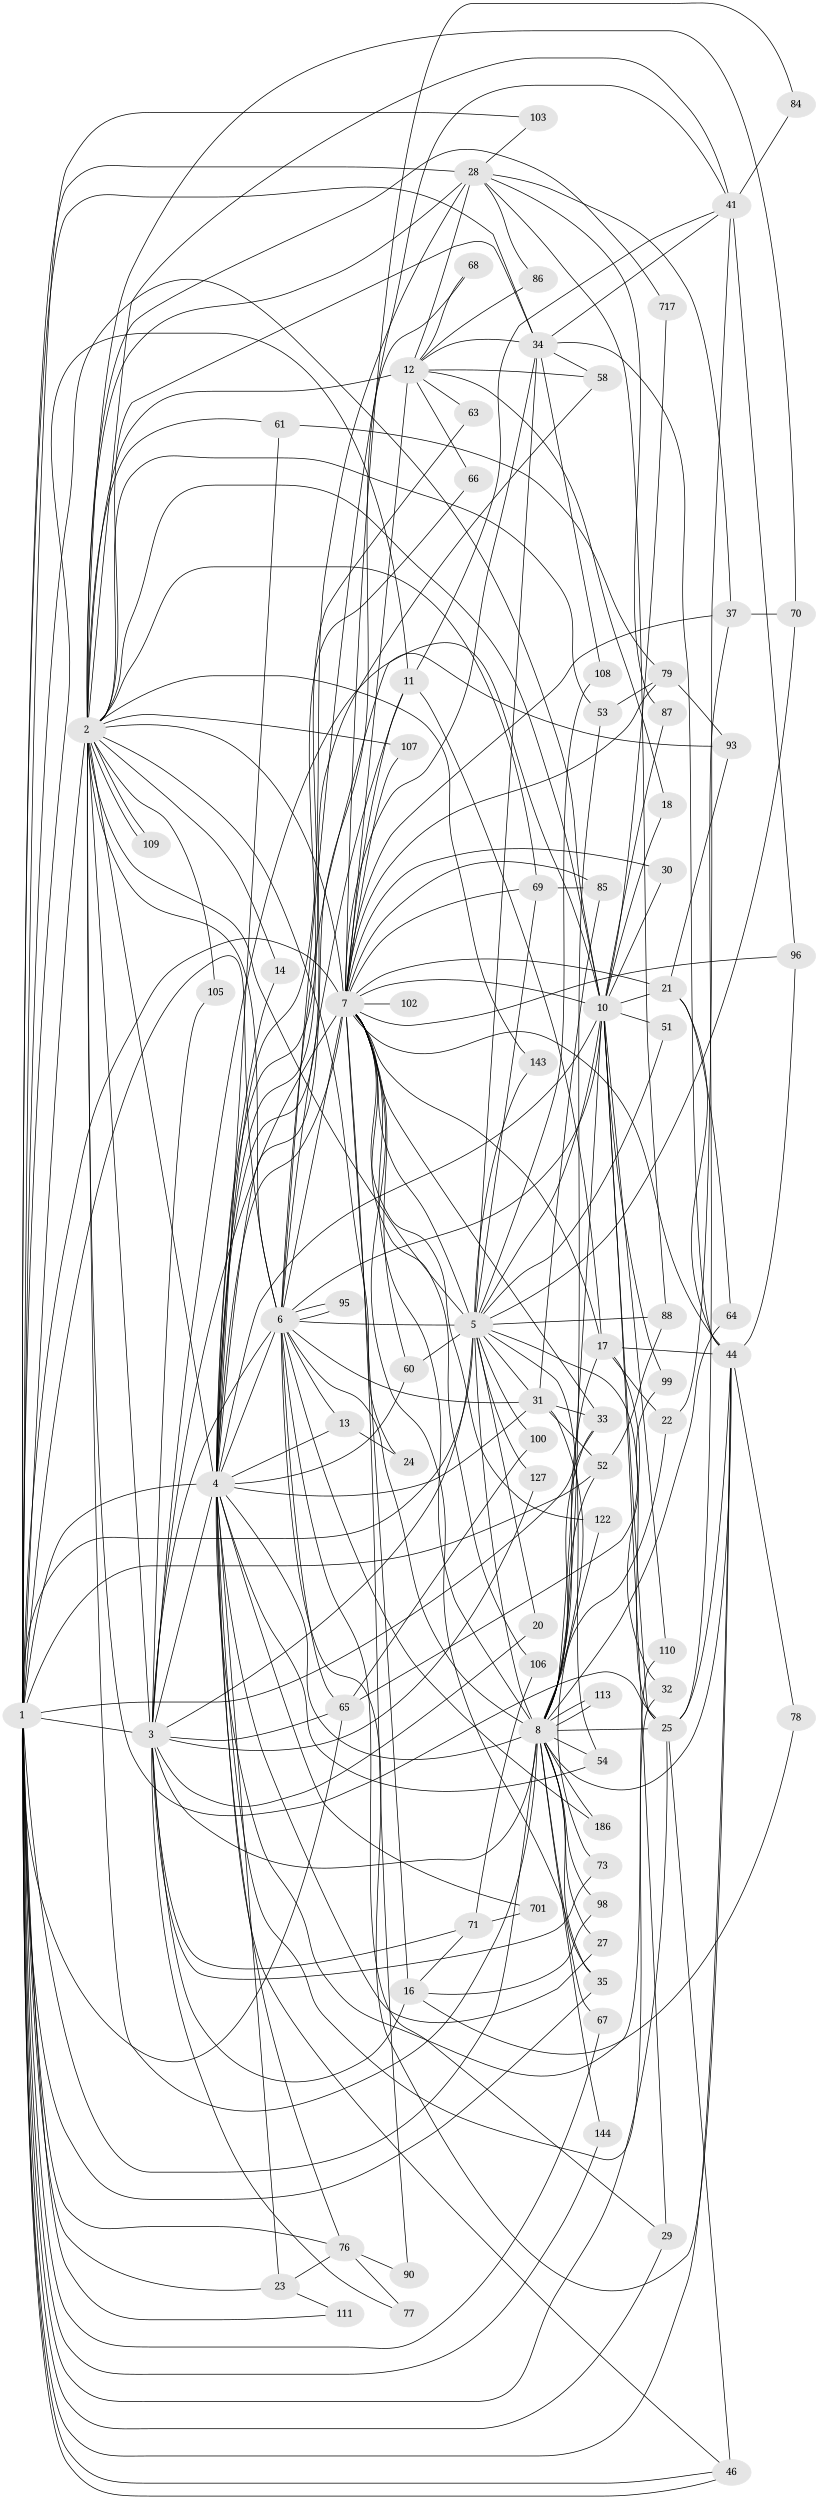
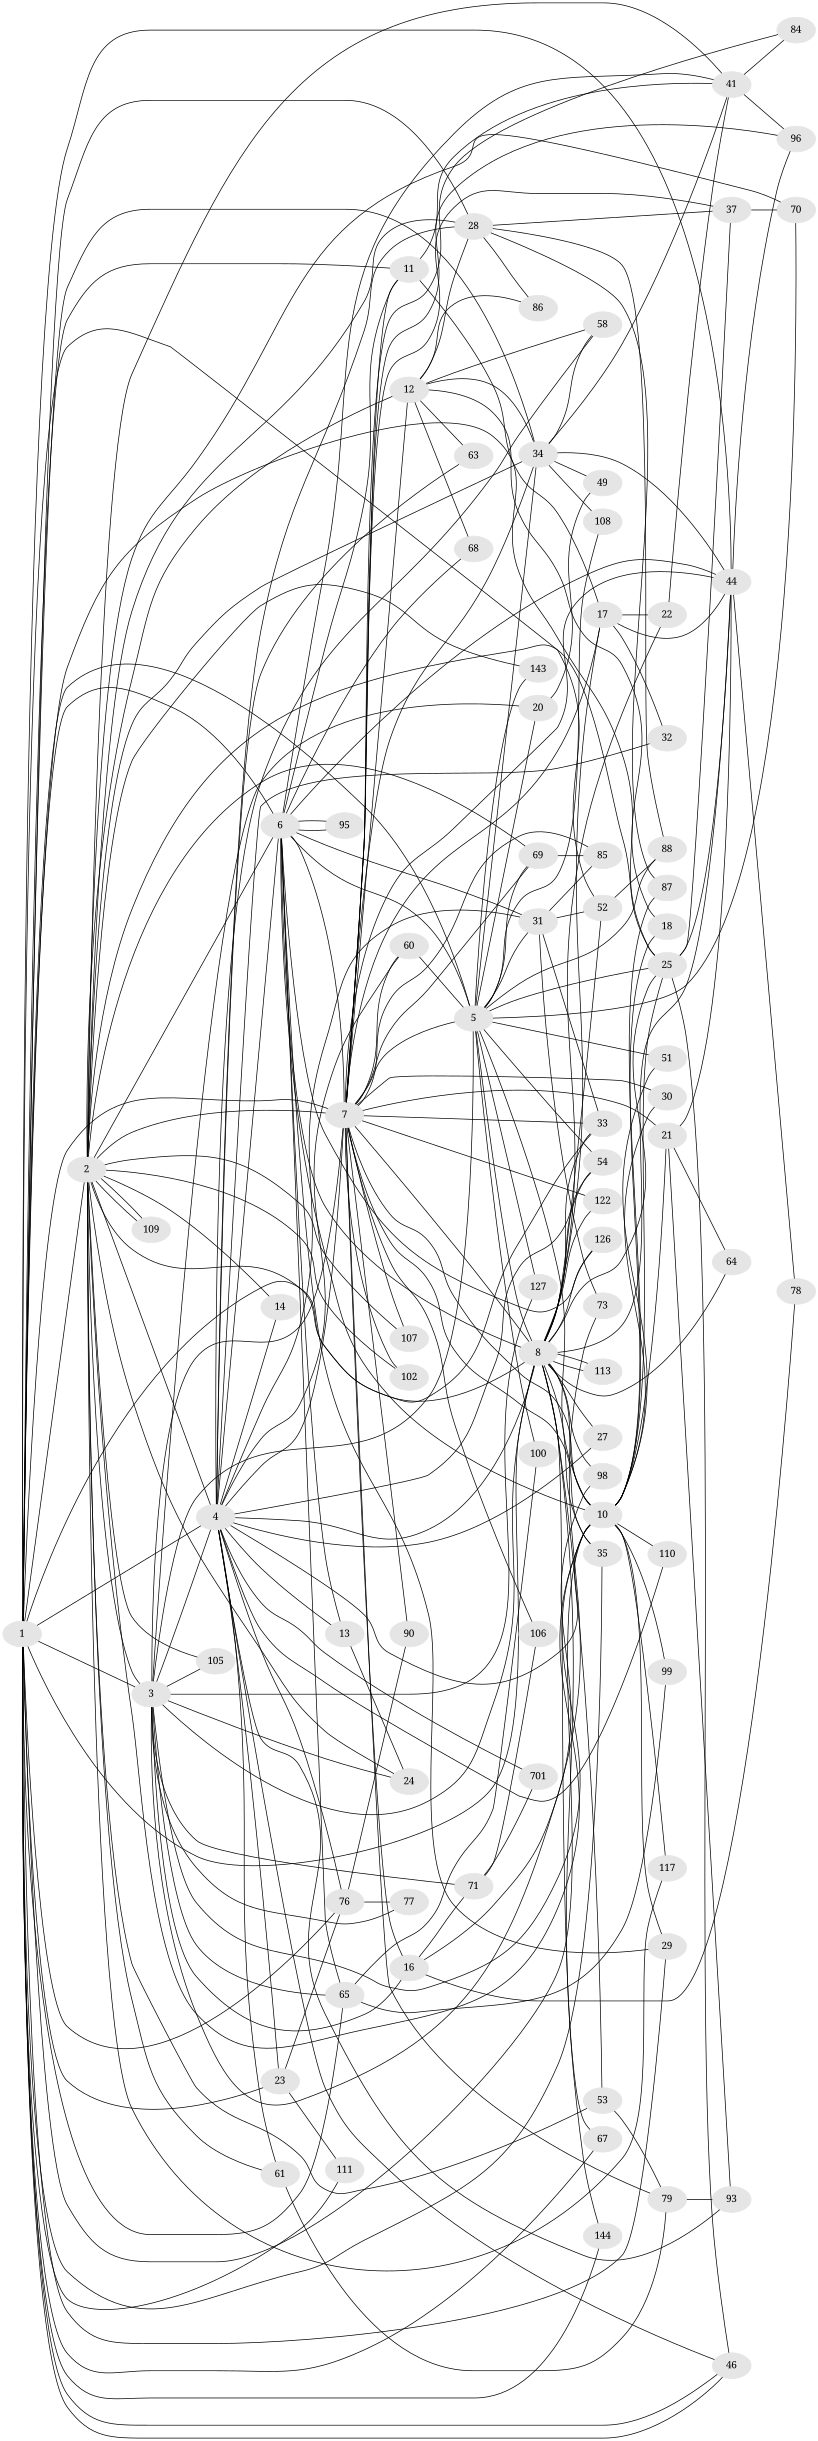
(538, 118) -> none
(667, 307) -> (667, 1868)
(474, 479) -> none
none -> (603, 483)
(274, 1018) -> (284, 1224)
(181, 1517) -> (278, 1743)
(603, 1827) -> (603, 1240)
